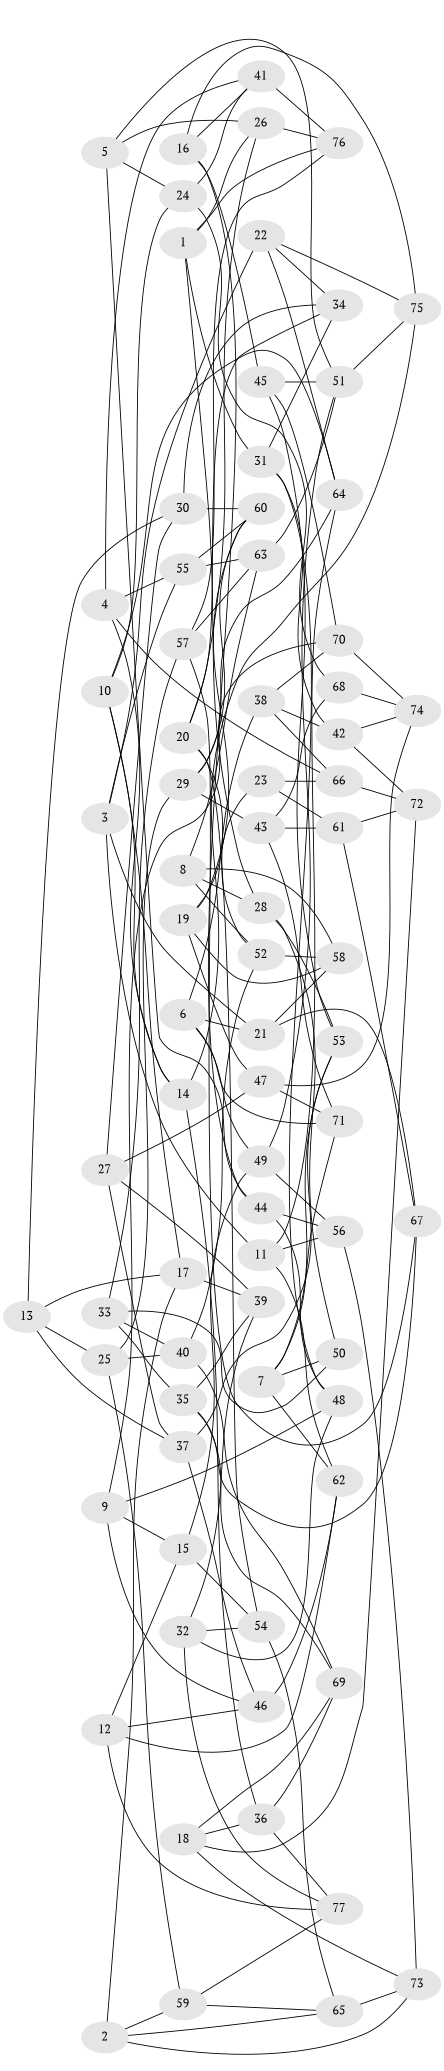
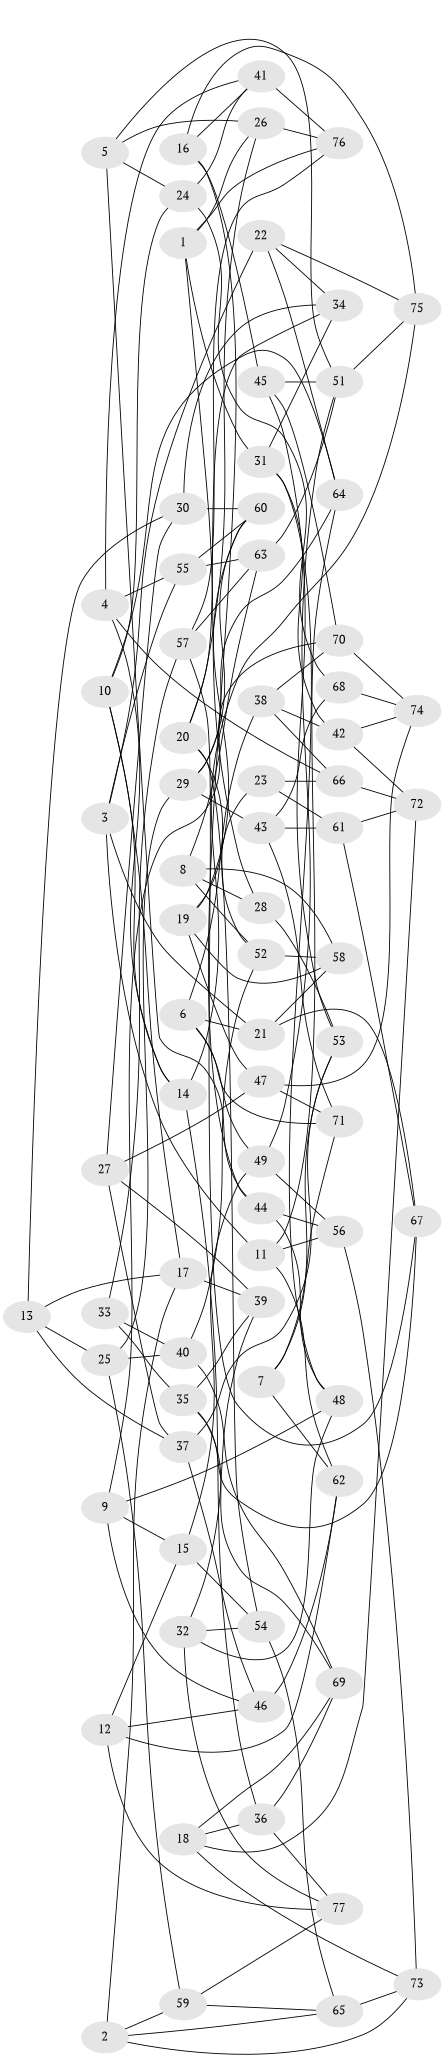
(339, 1354) -> none
